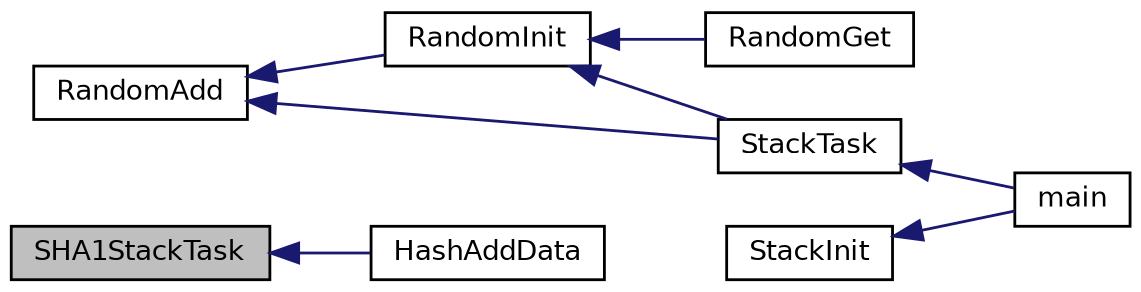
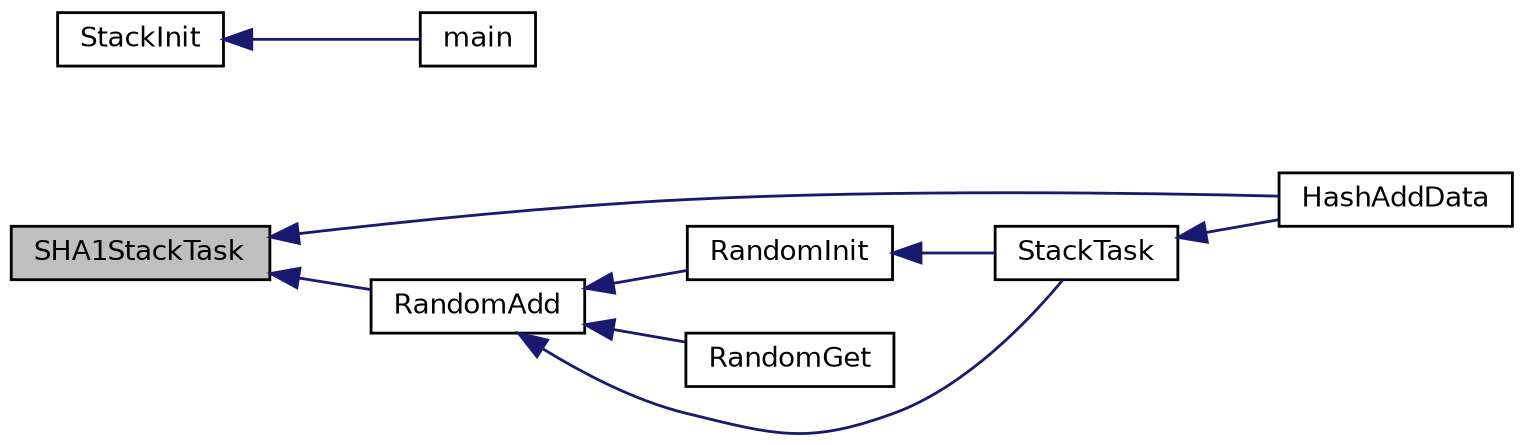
(662, 39) -> (649, 336)
(972, 179) -> (1242, 226)
none -> (334, 284)
